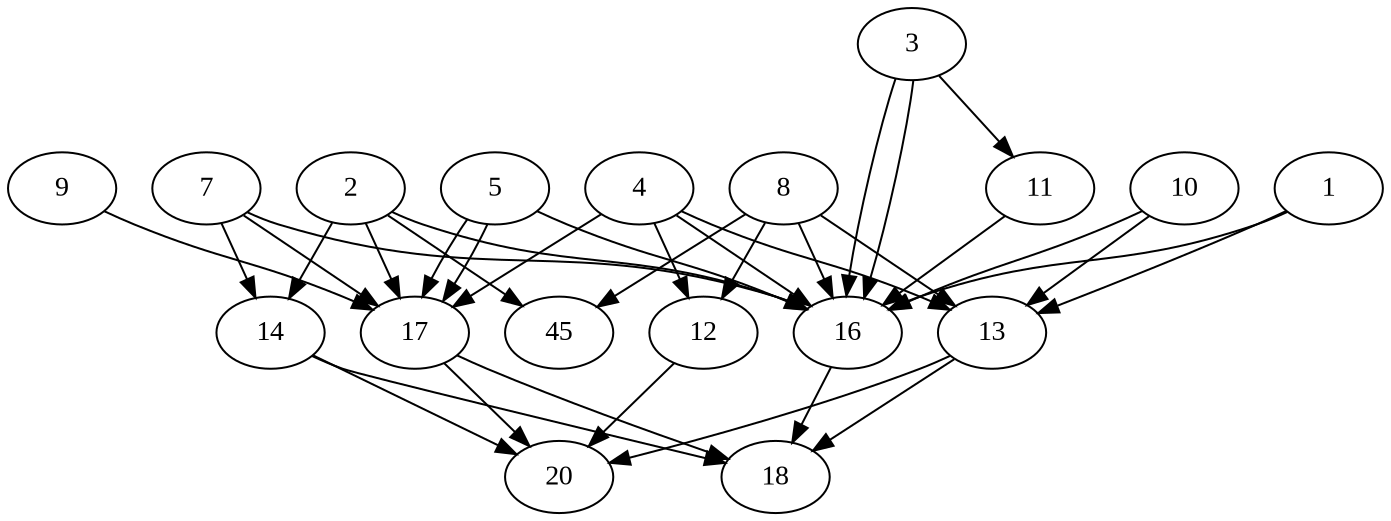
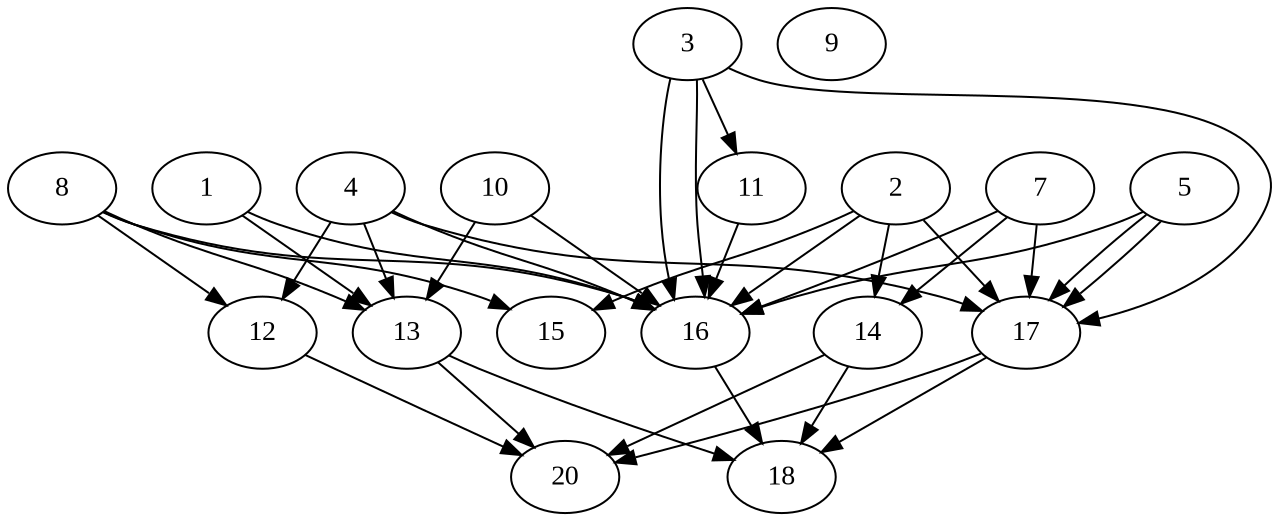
(222, 256) -> (1130, 105)
(559, 333) -> (551, 333)
